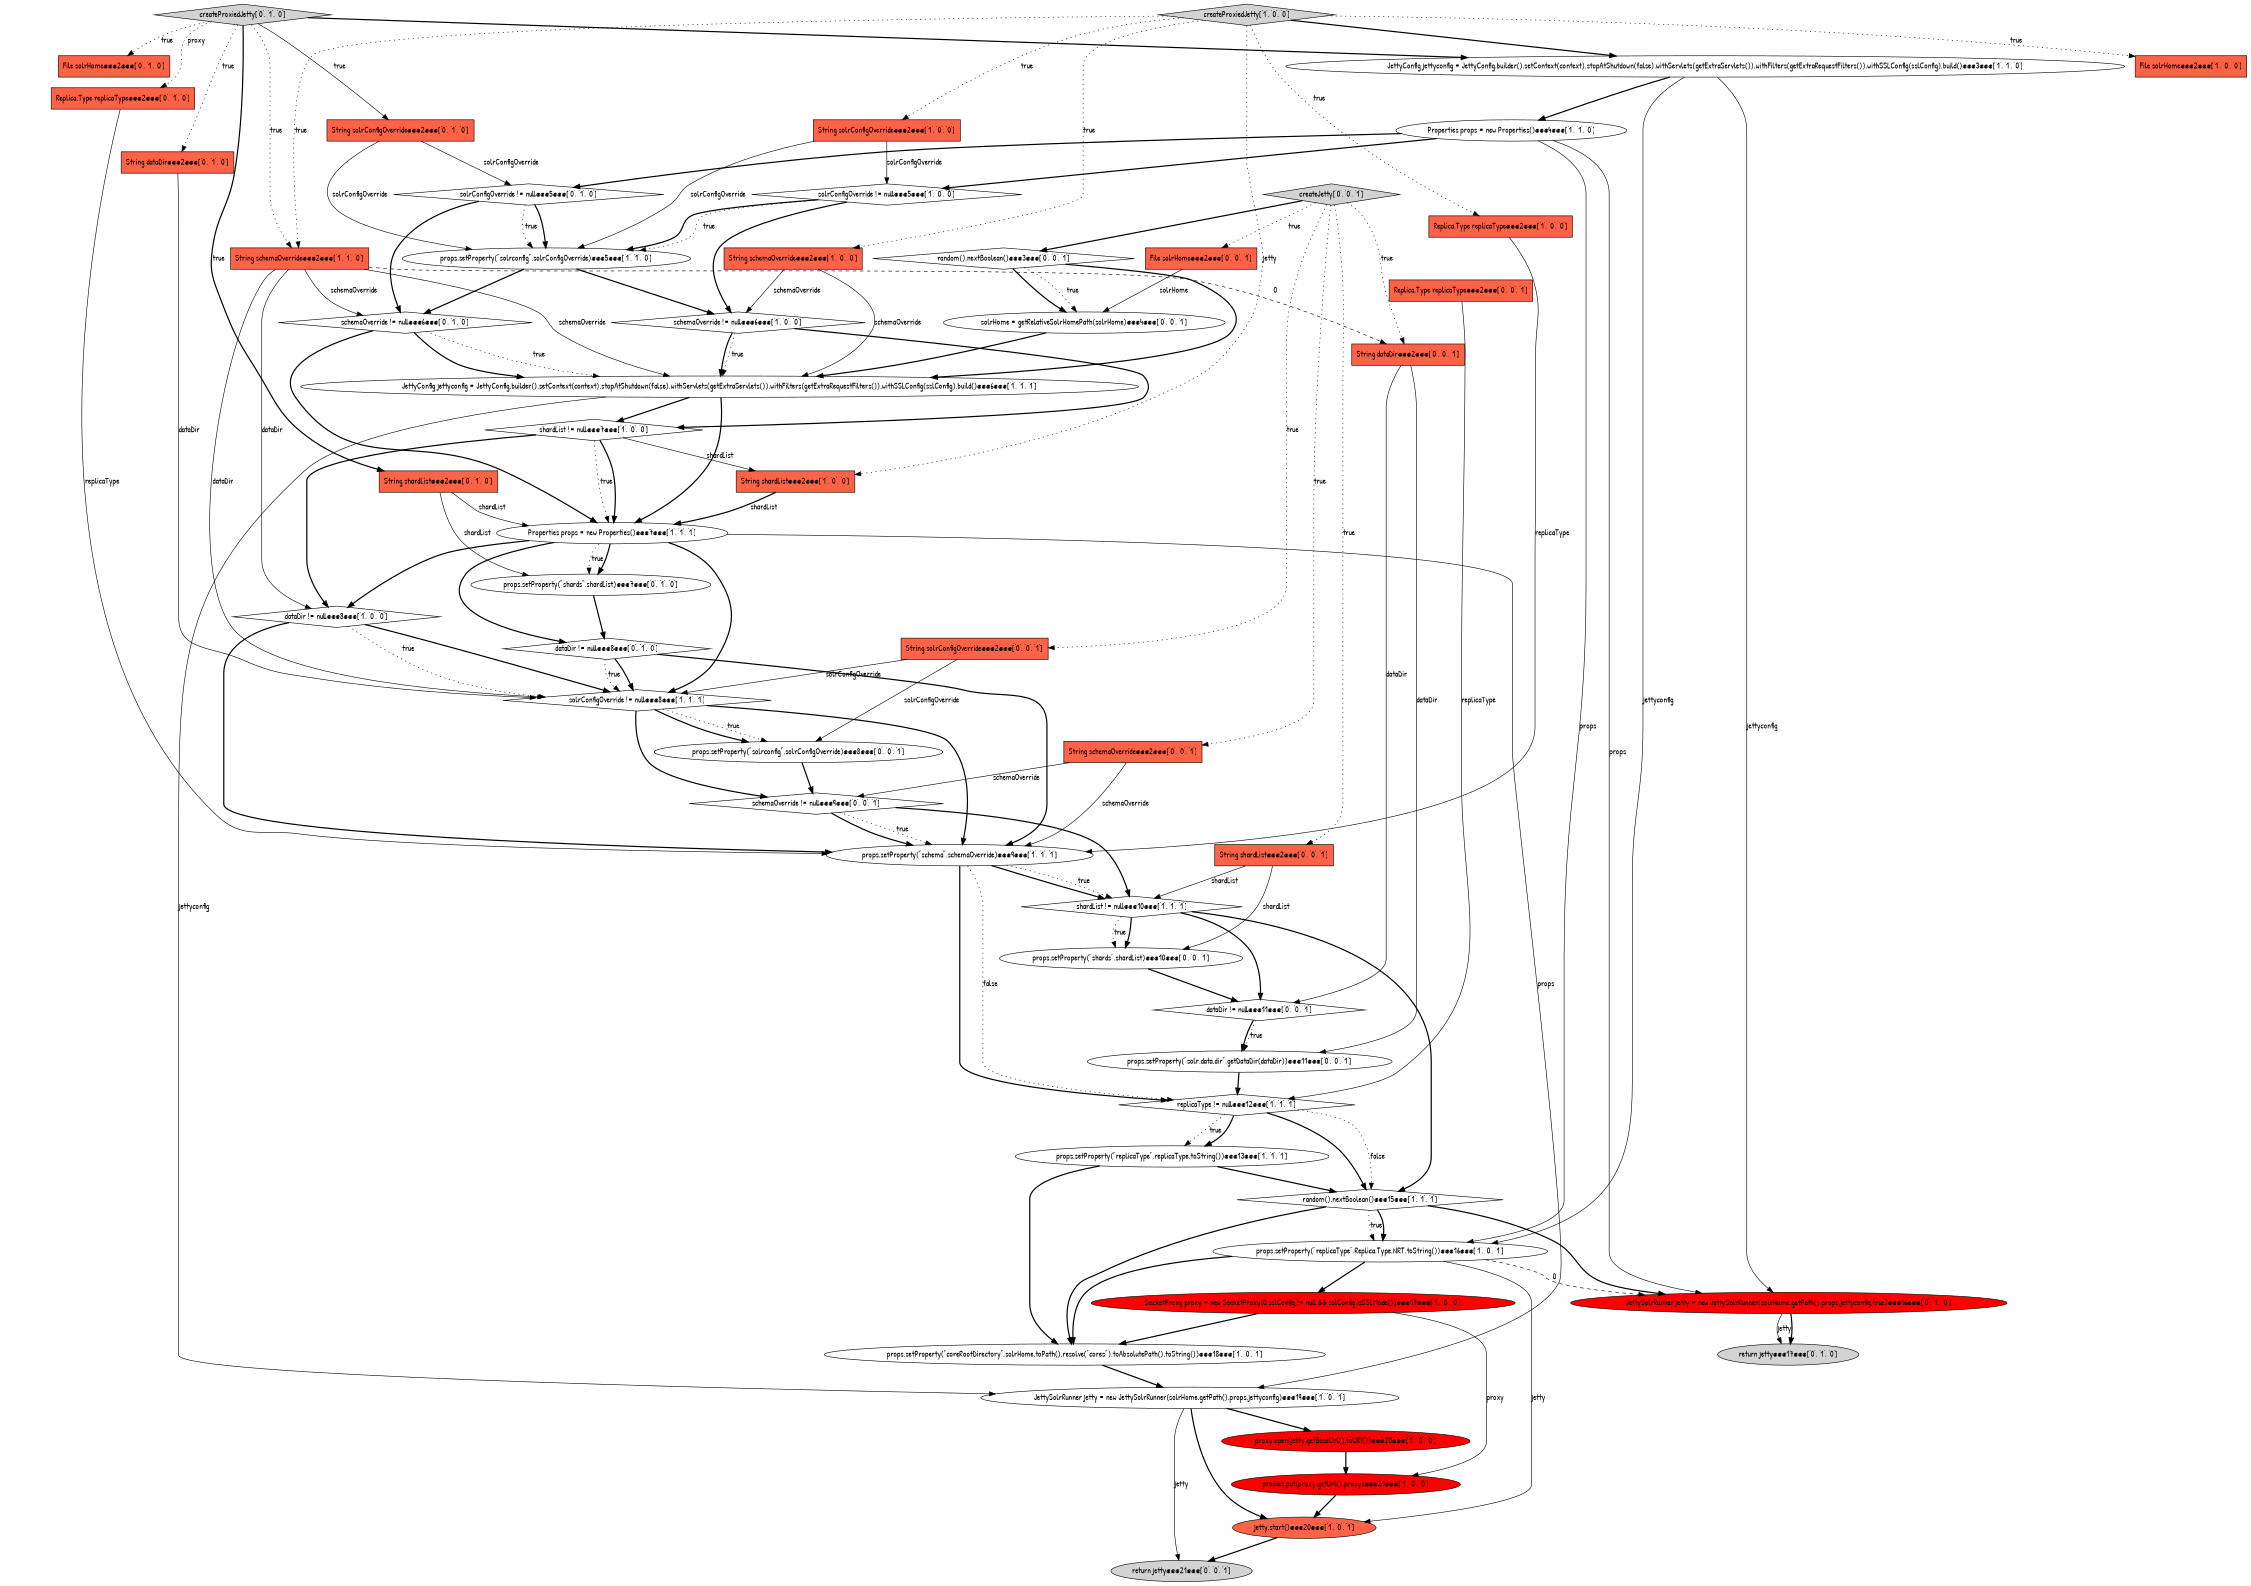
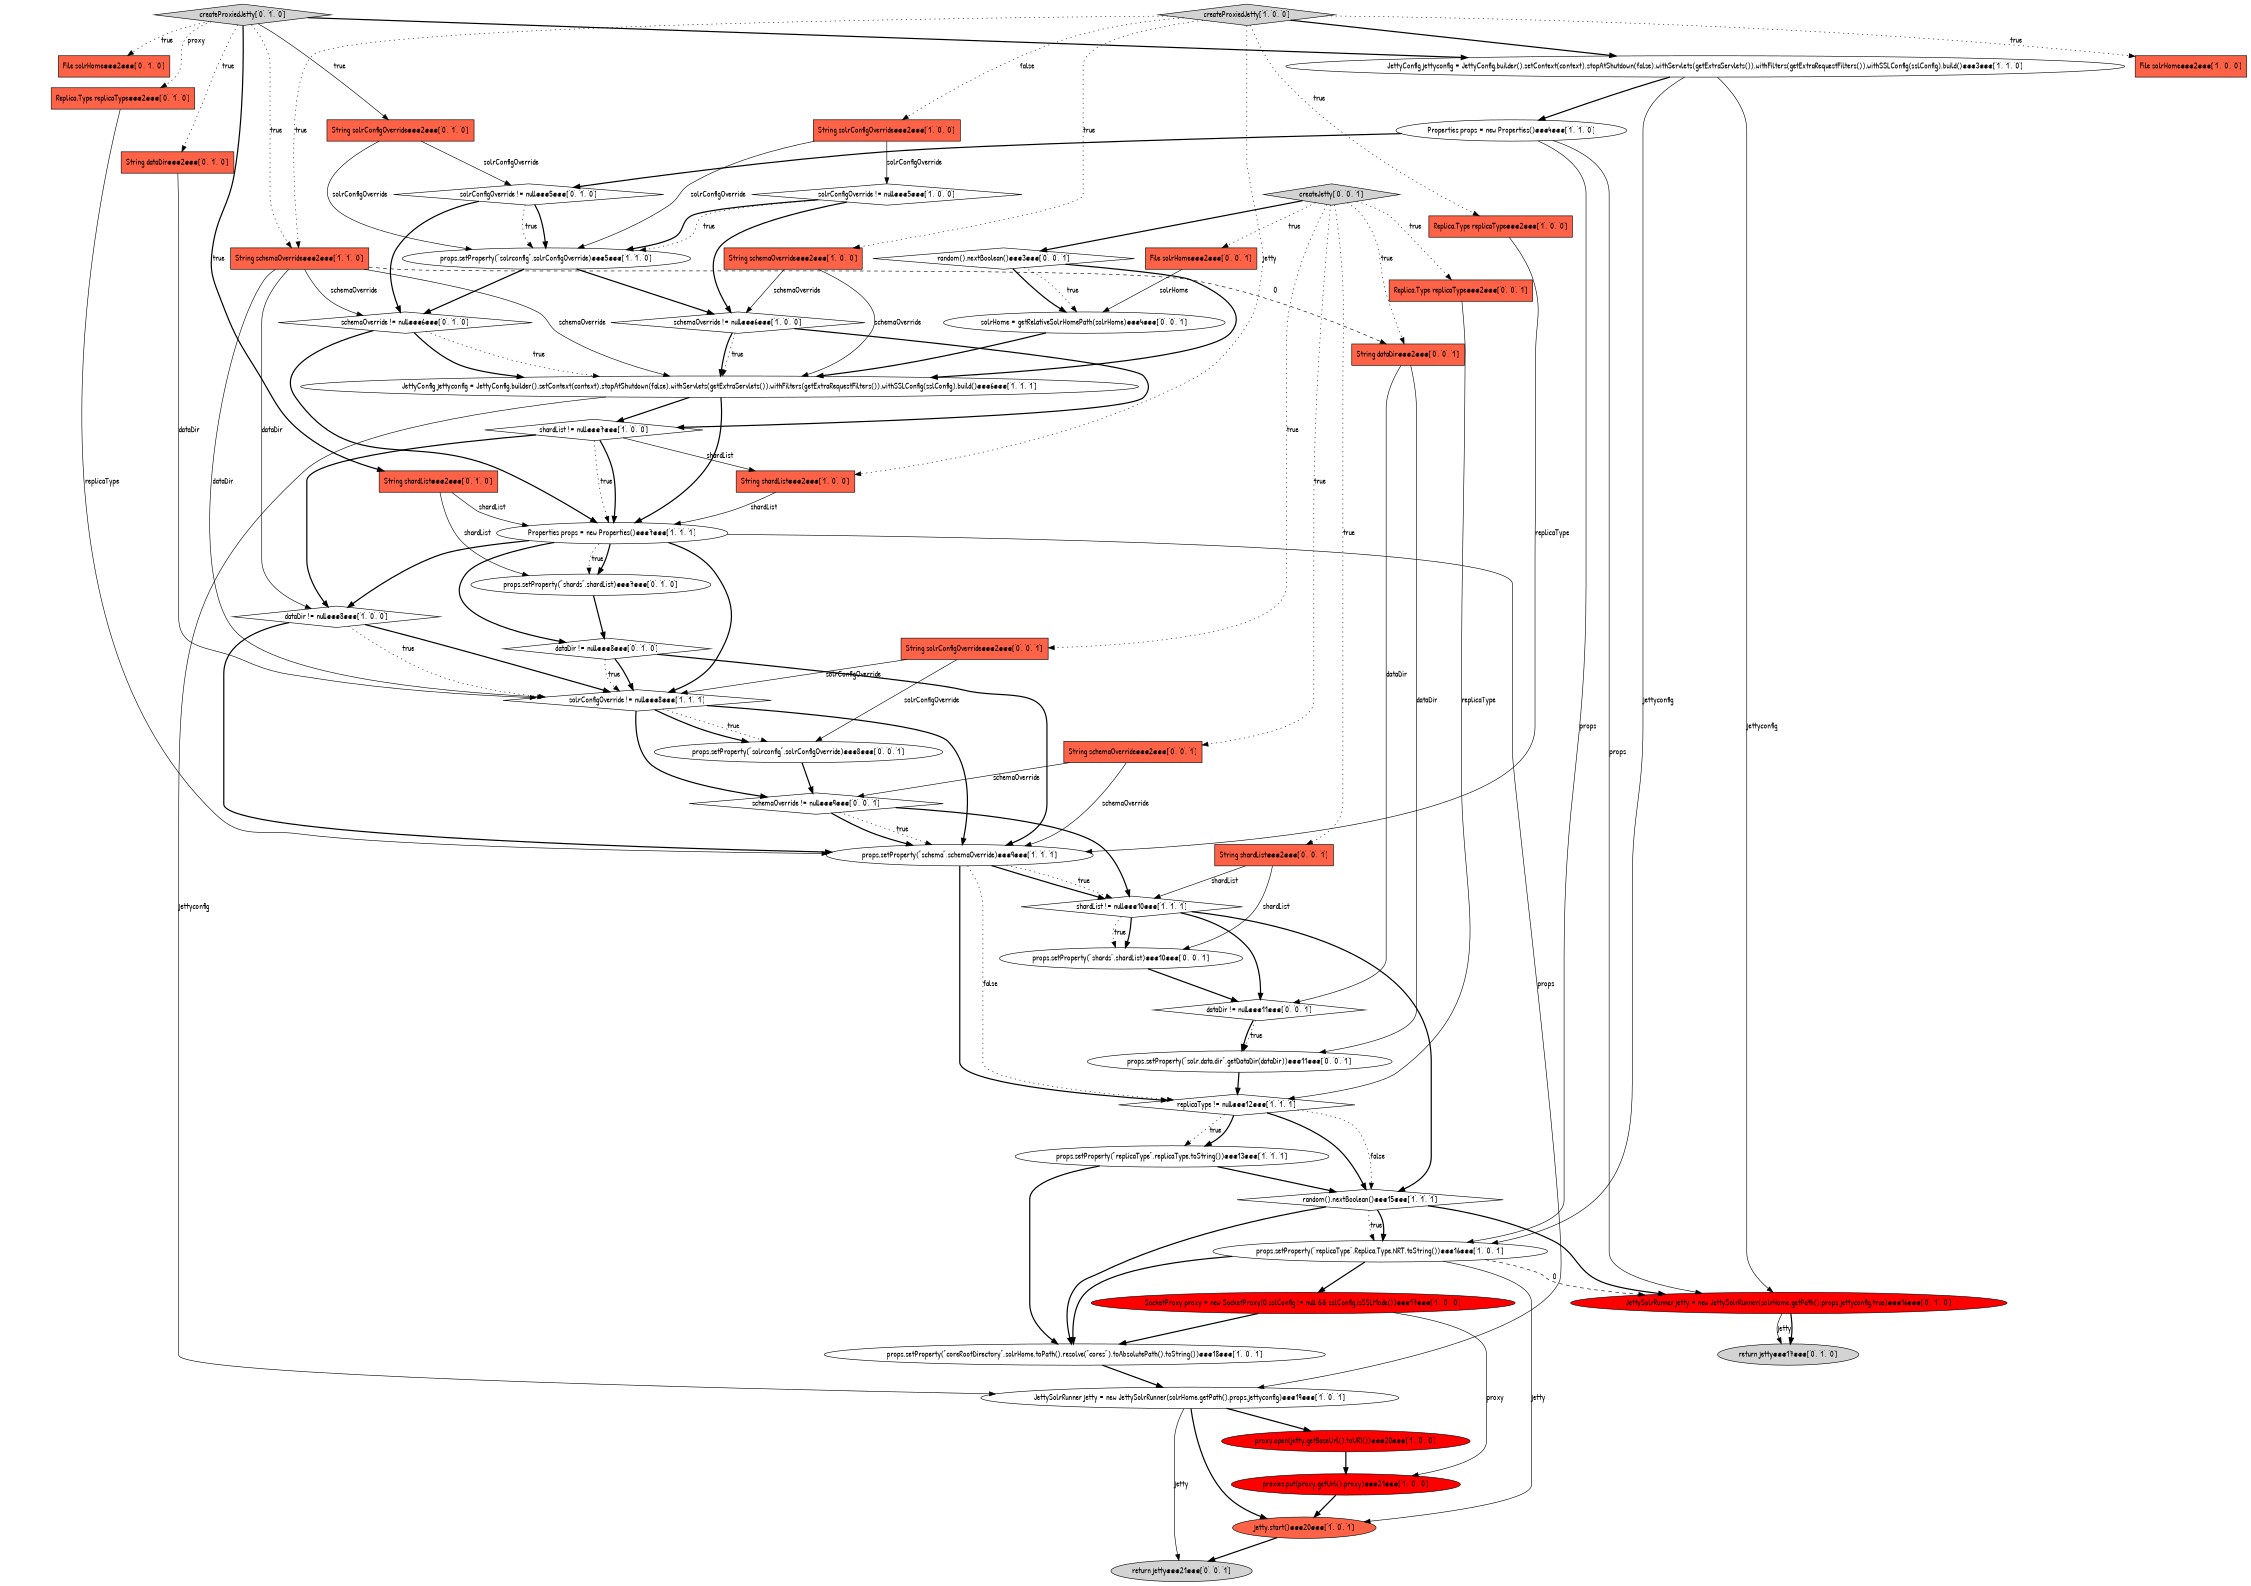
(1027, 66) -> (1027, 66)
(1193, 163) -> none
none -> (1406, 232)
(729, 511) -> (729, 511)
